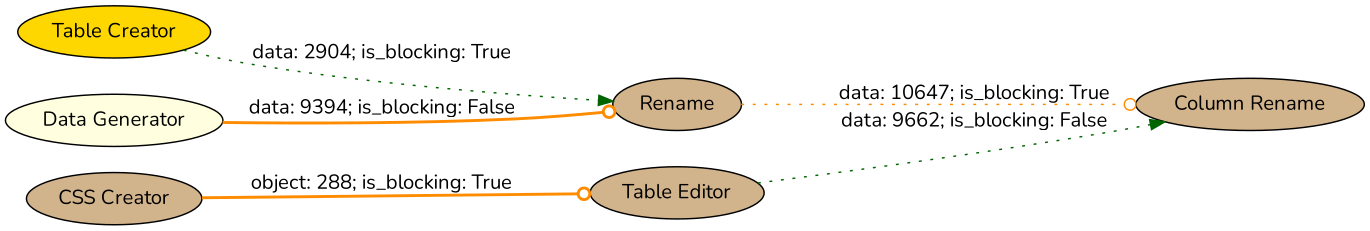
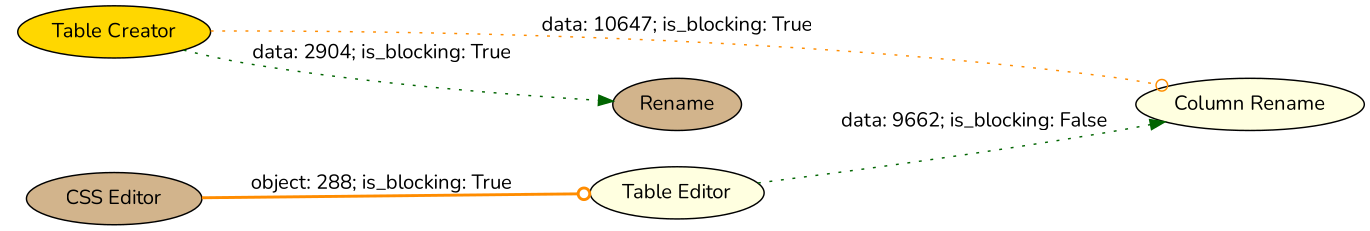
(933, 104) -> (684, 42)
(1250, 104) -> (1250, 104)
(114, 120) -> none
(677, 193) -> (677, 193)
(114, 199) -> (114, 199)
